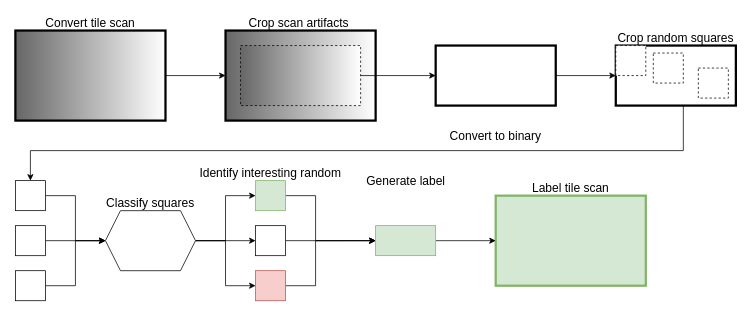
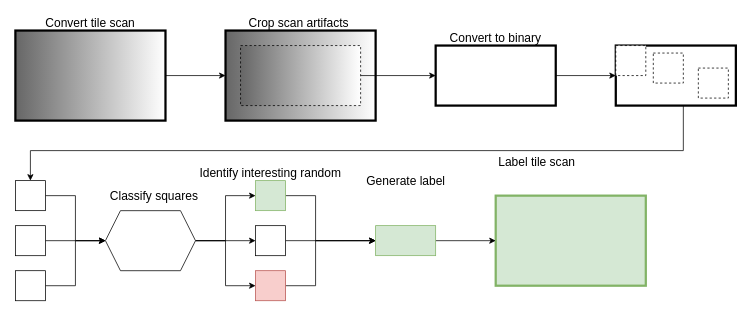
(675, 38) -> none
(495, 135) -> (495, 38)
(570, 188) -> (537, 162)
(150, 203) -> (154, 195)
